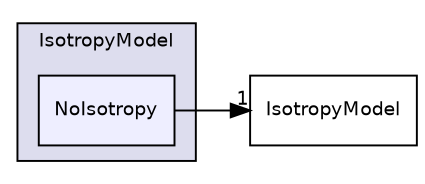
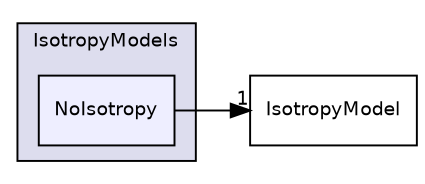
(107, 42) -> (107, 42)
